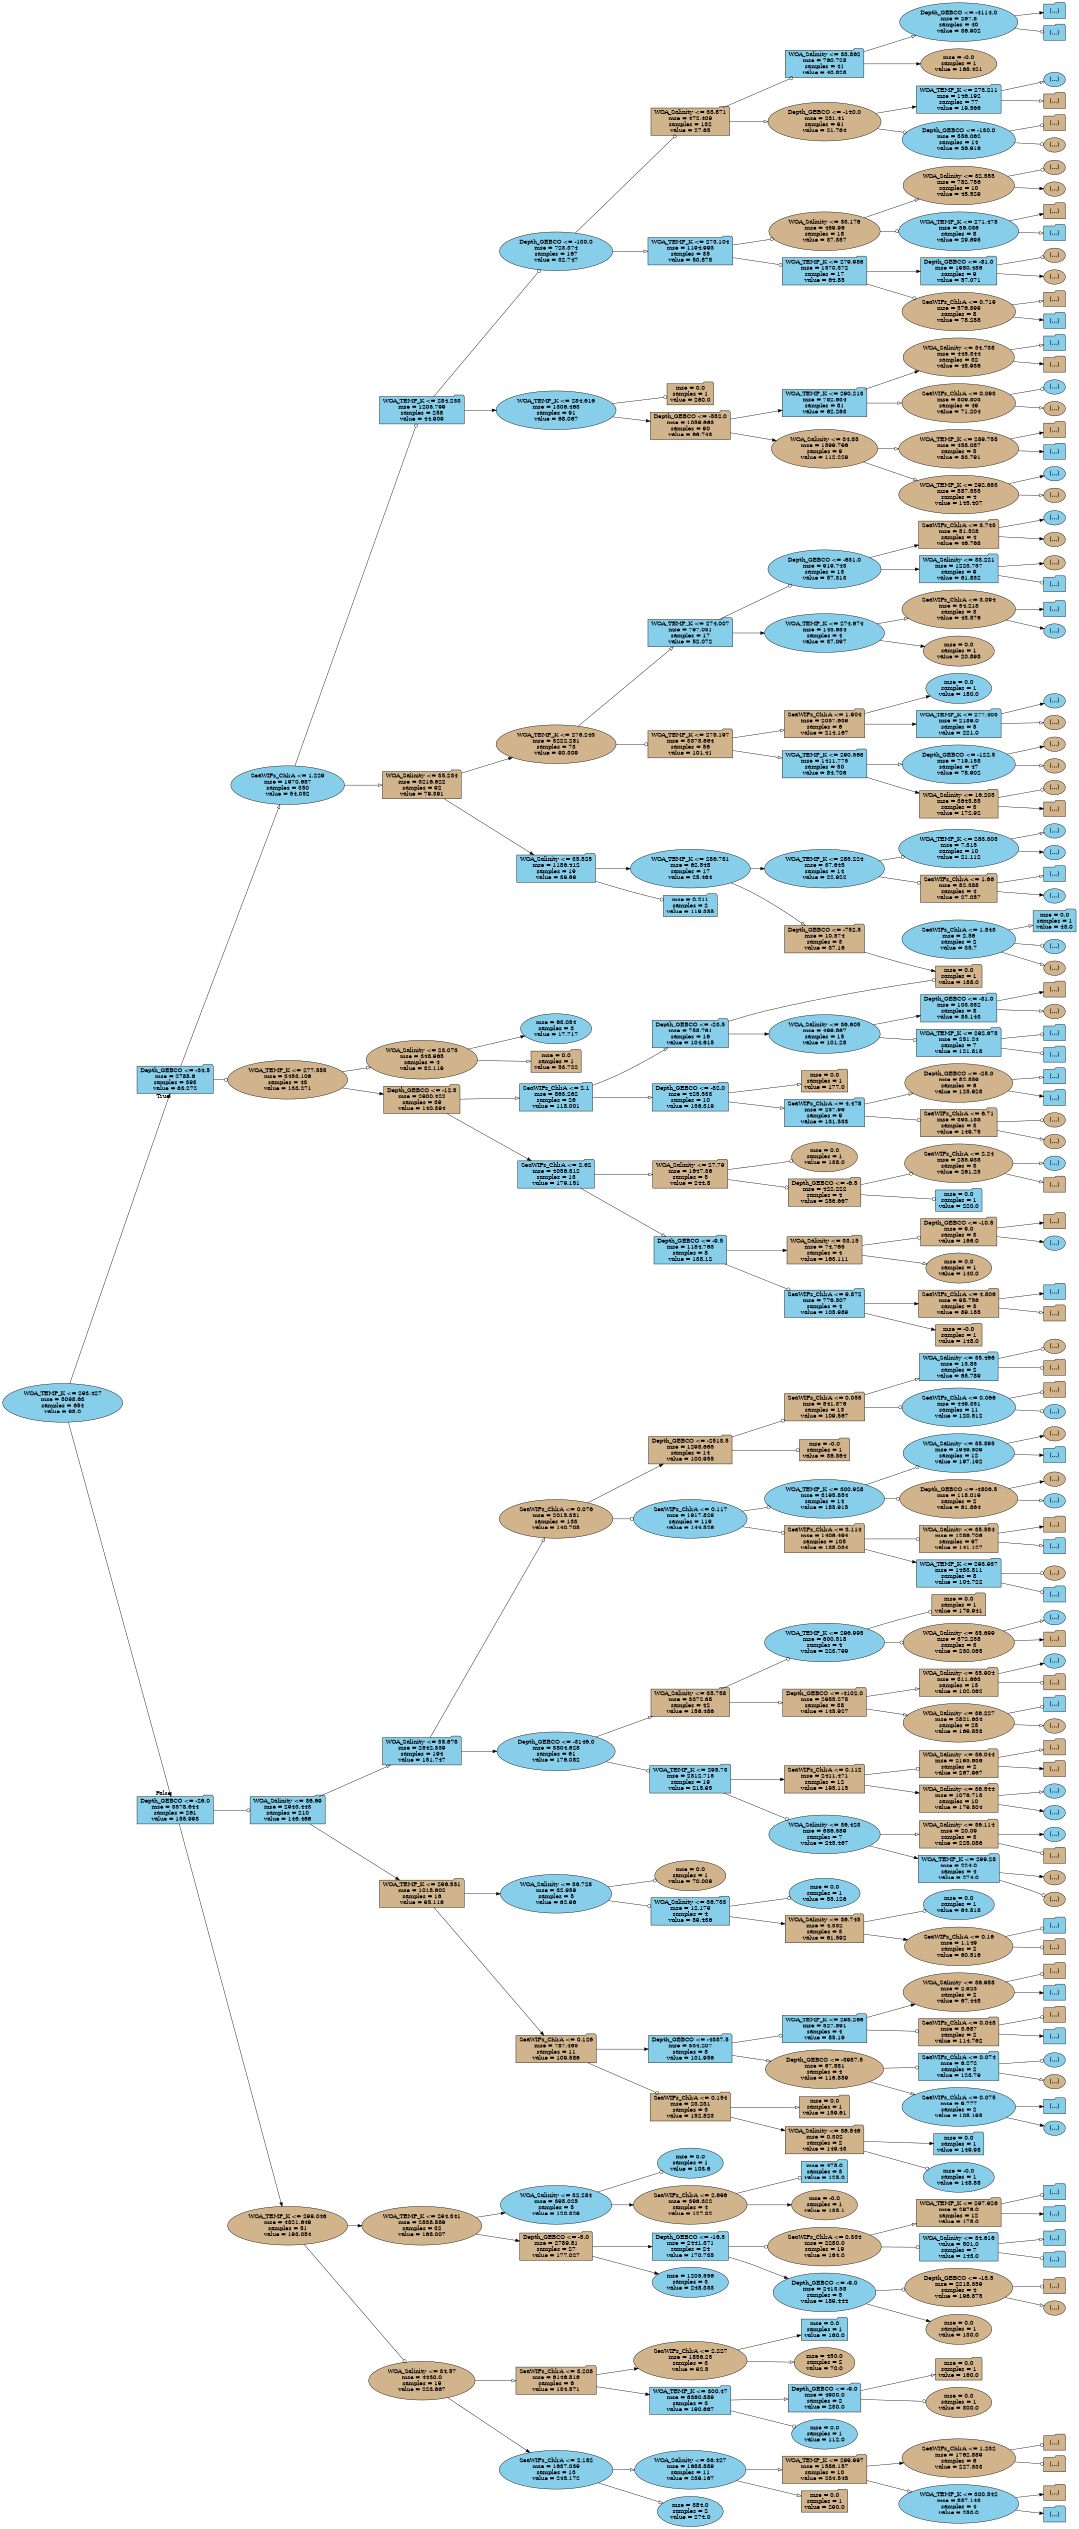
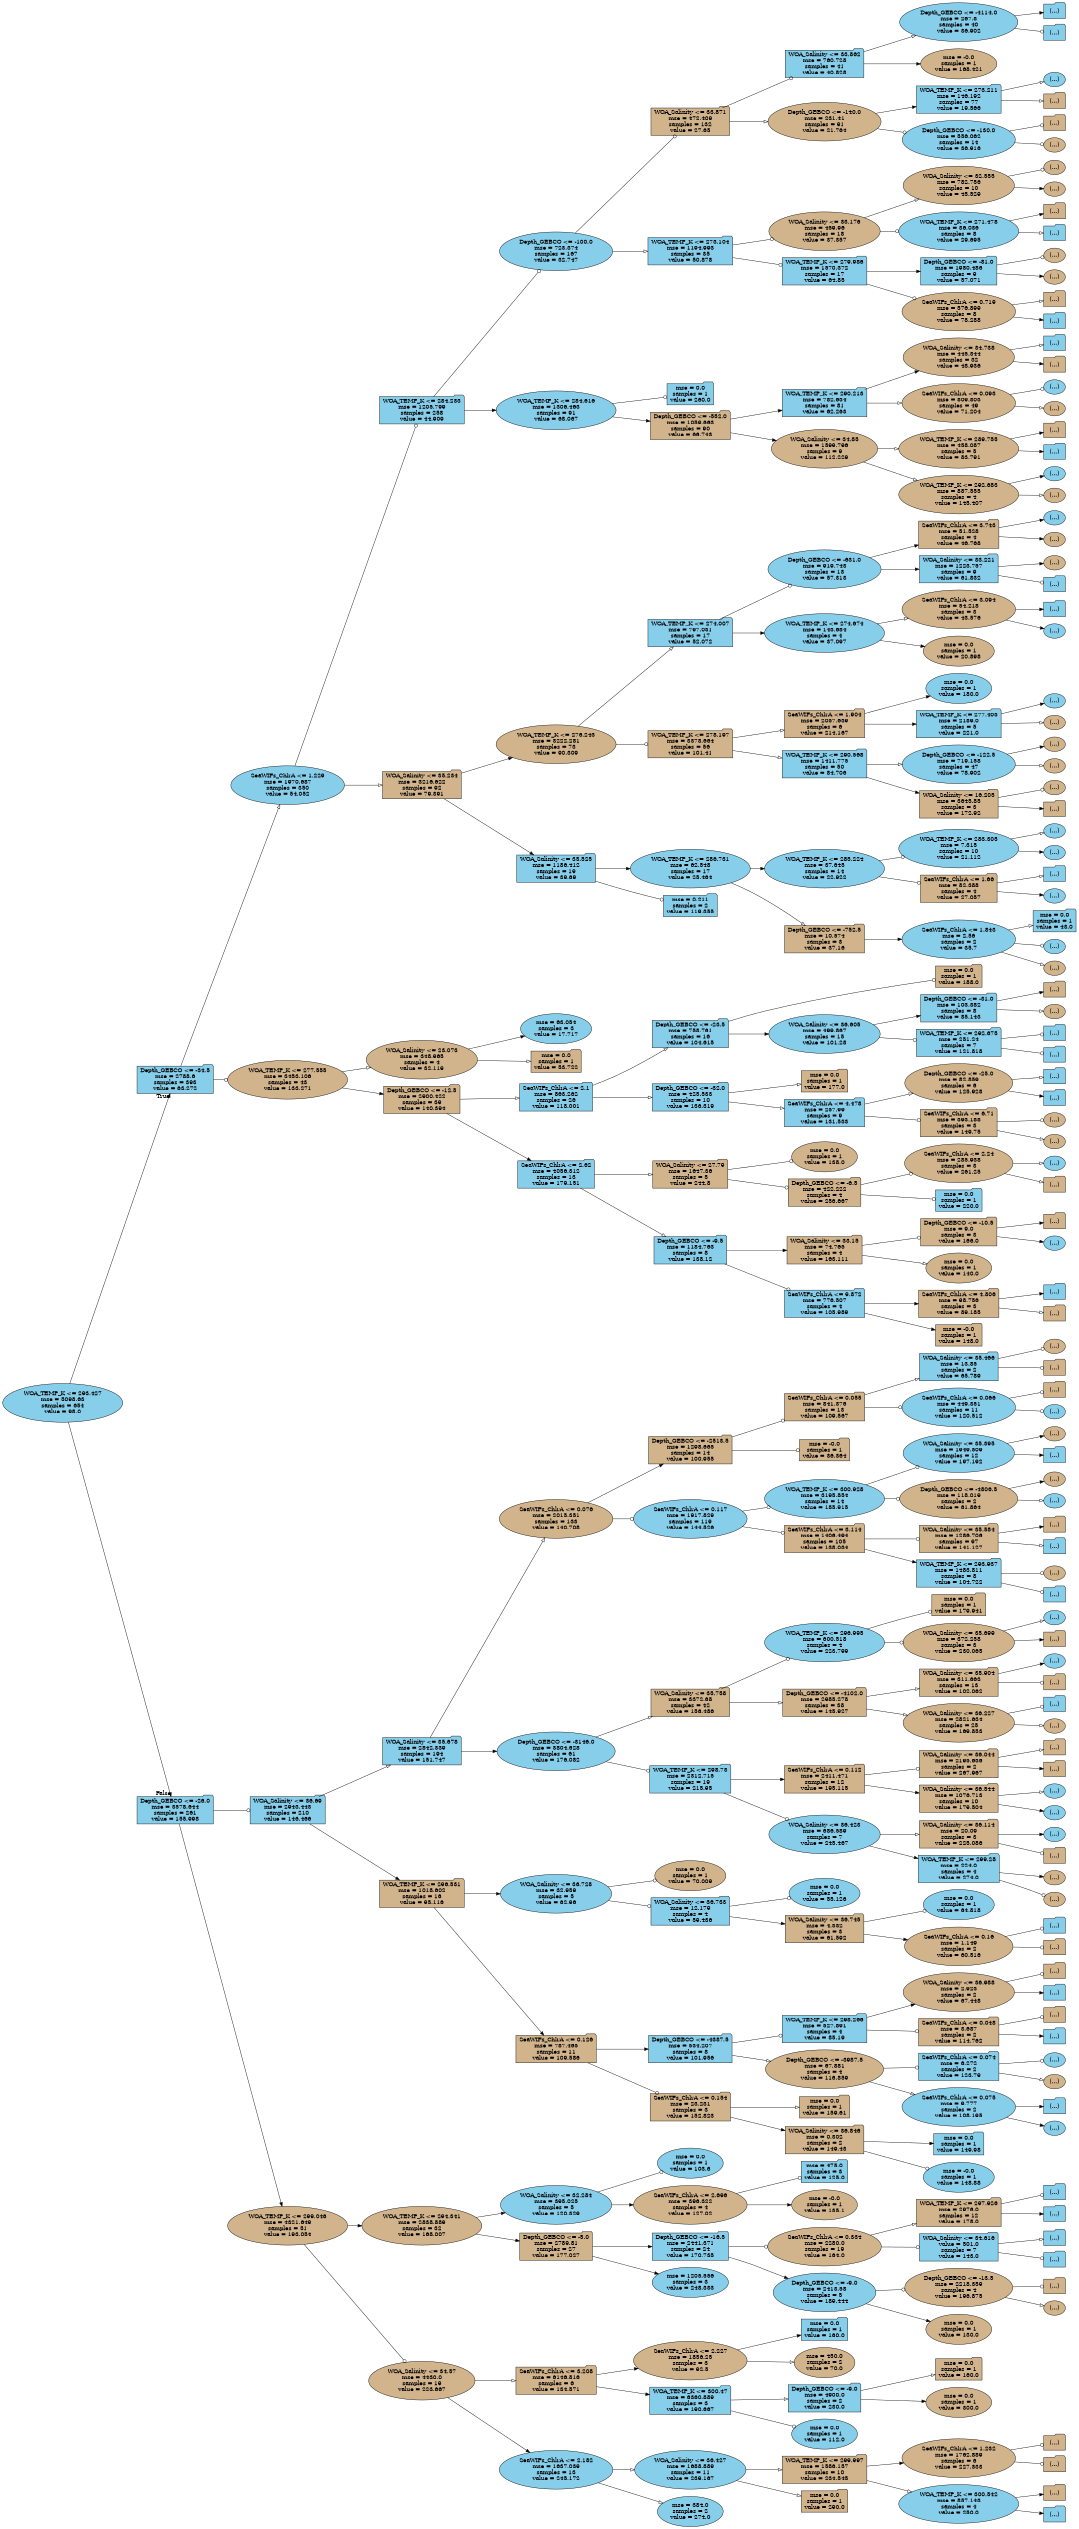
(690, 394) -> (690, 394)
(898, 962) -> (881, 939)
(891, 2400) -> (891, 2400)
